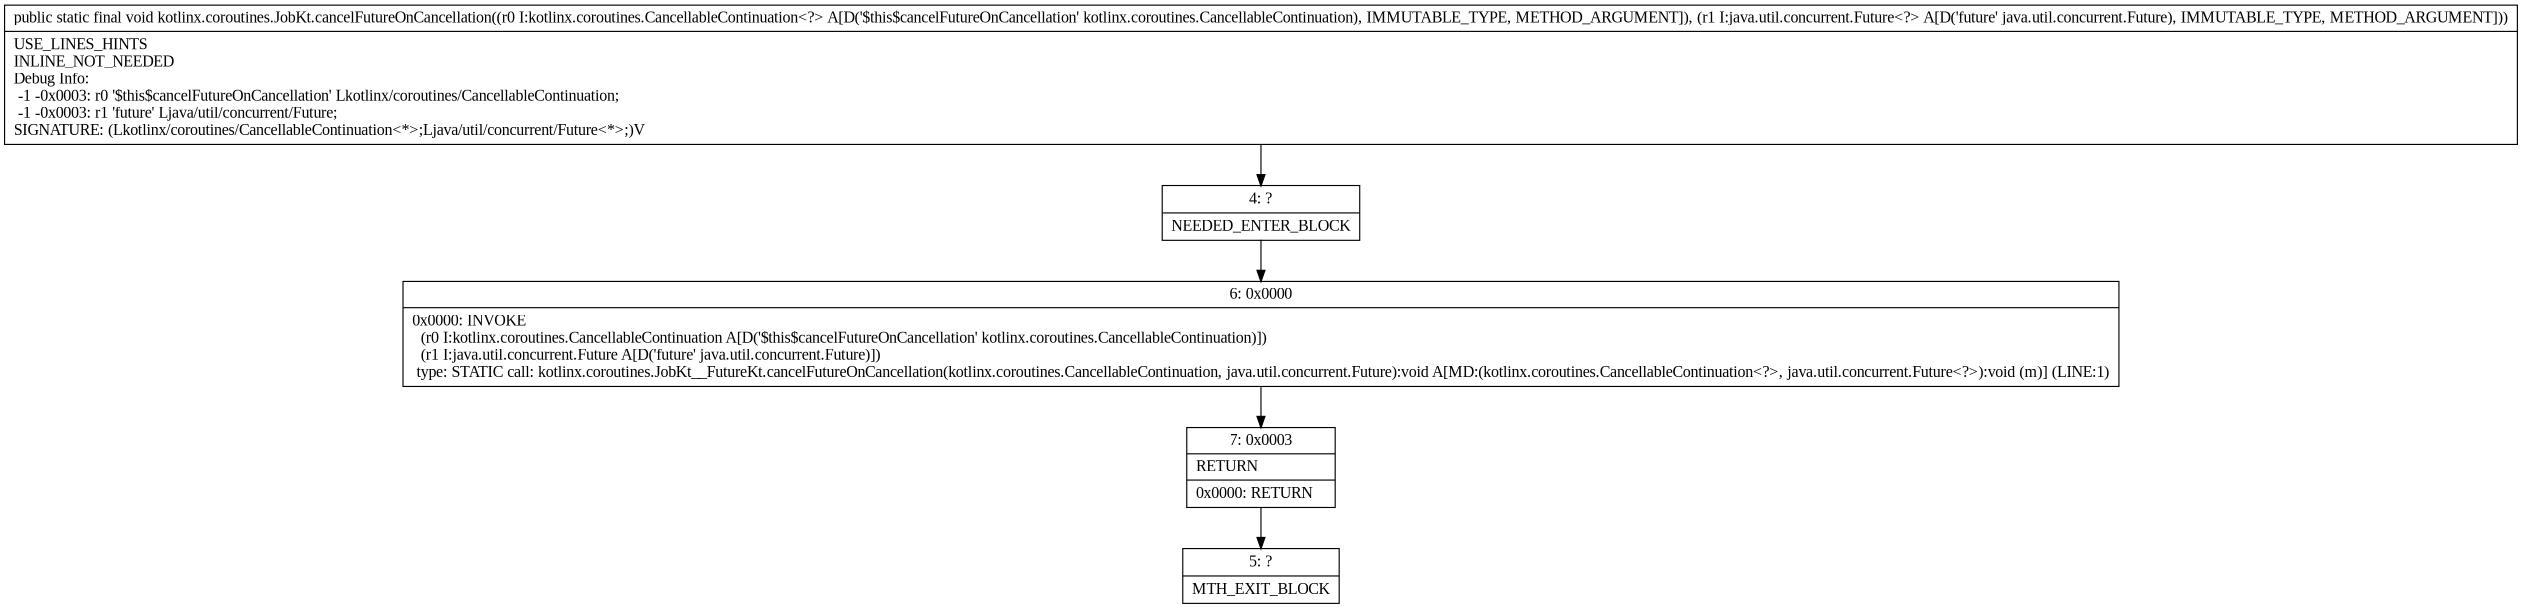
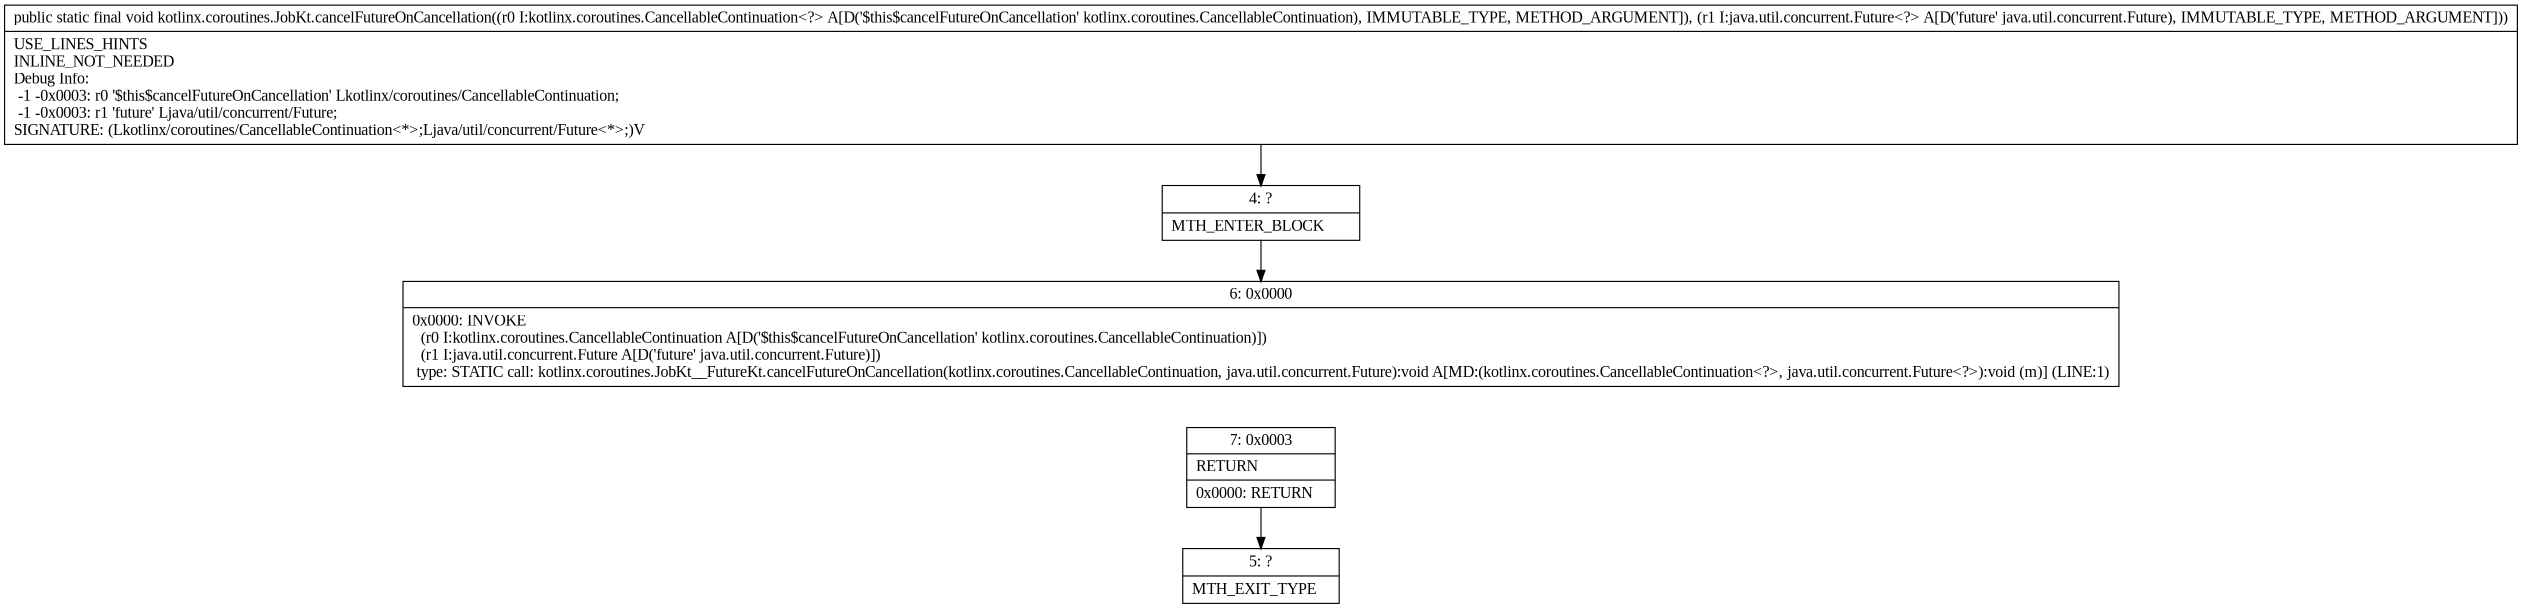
(1261, 226) -> (1248, 226)
(1261, 401) -> none
(1261, 589) -> (1254, 589)
